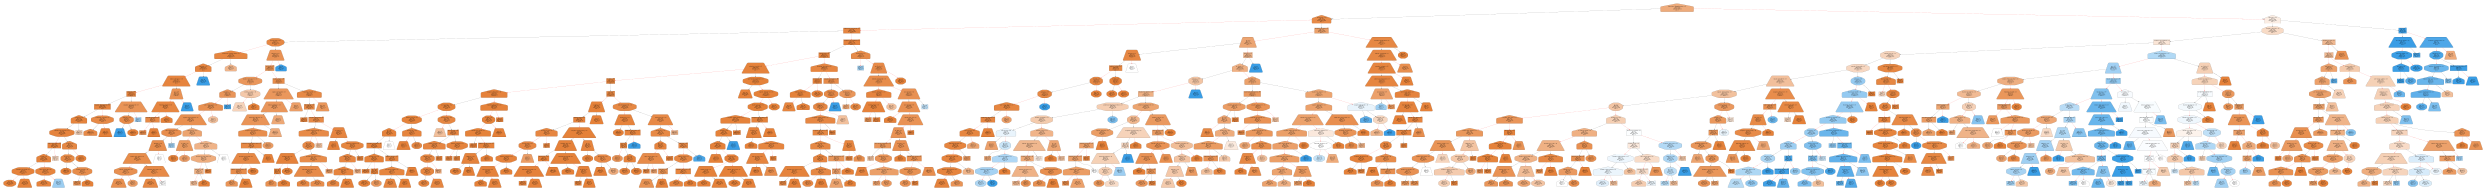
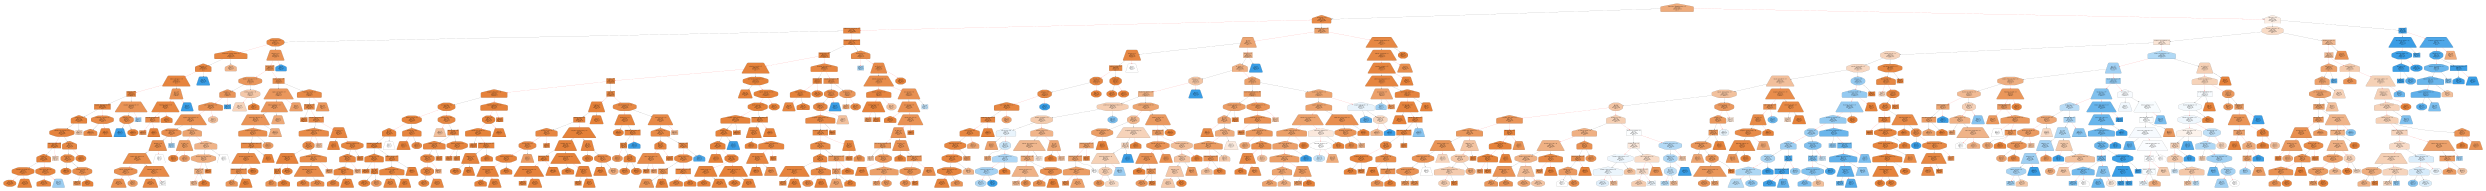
(1419, 133) -> (1419, 133)
none -> (2357, 171)
